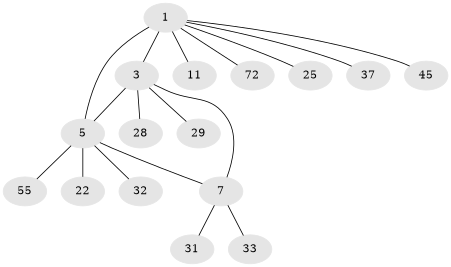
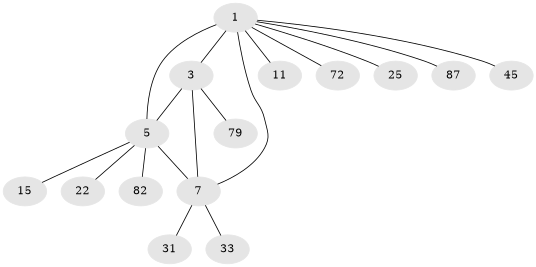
(368, 76) -> (454, 76)
none -> (264, 118)
(141, 133) -> none
(199, 133) -> (236, 133)
(25, 191) -> (25, 191)
(141, 191) -> (141, 191)
